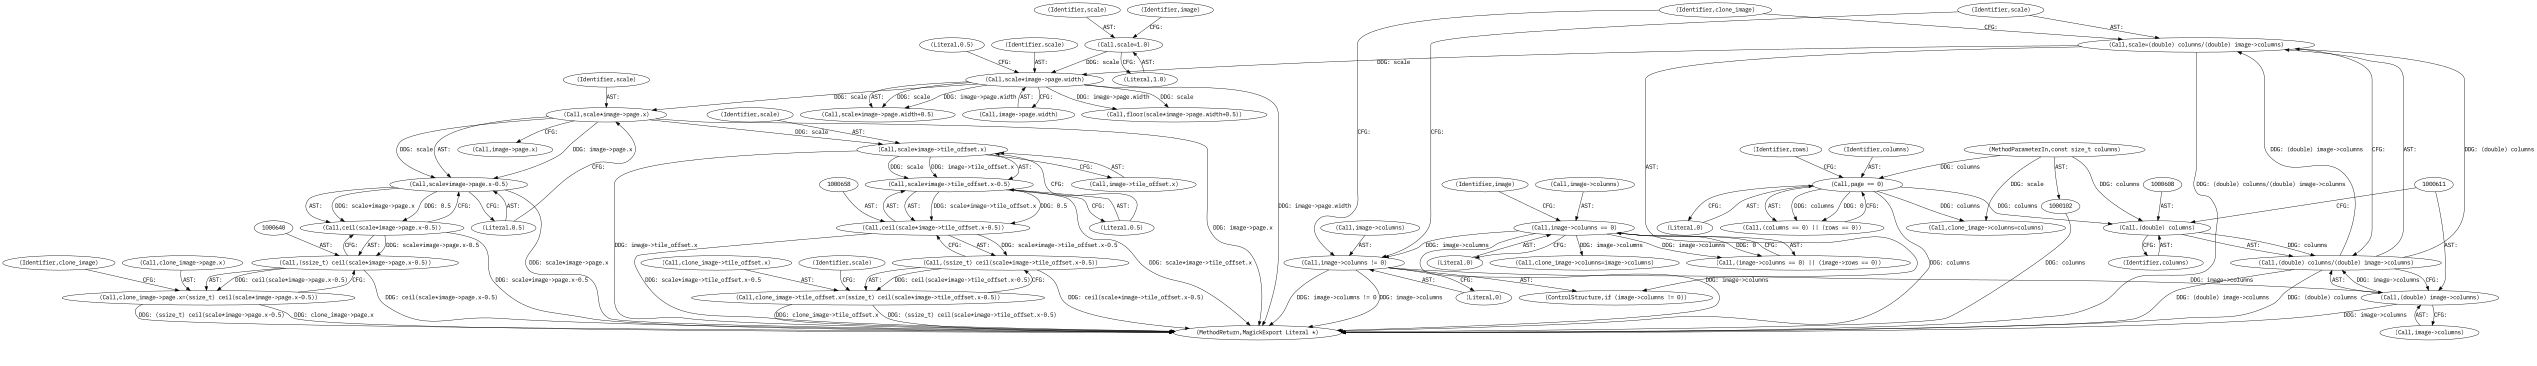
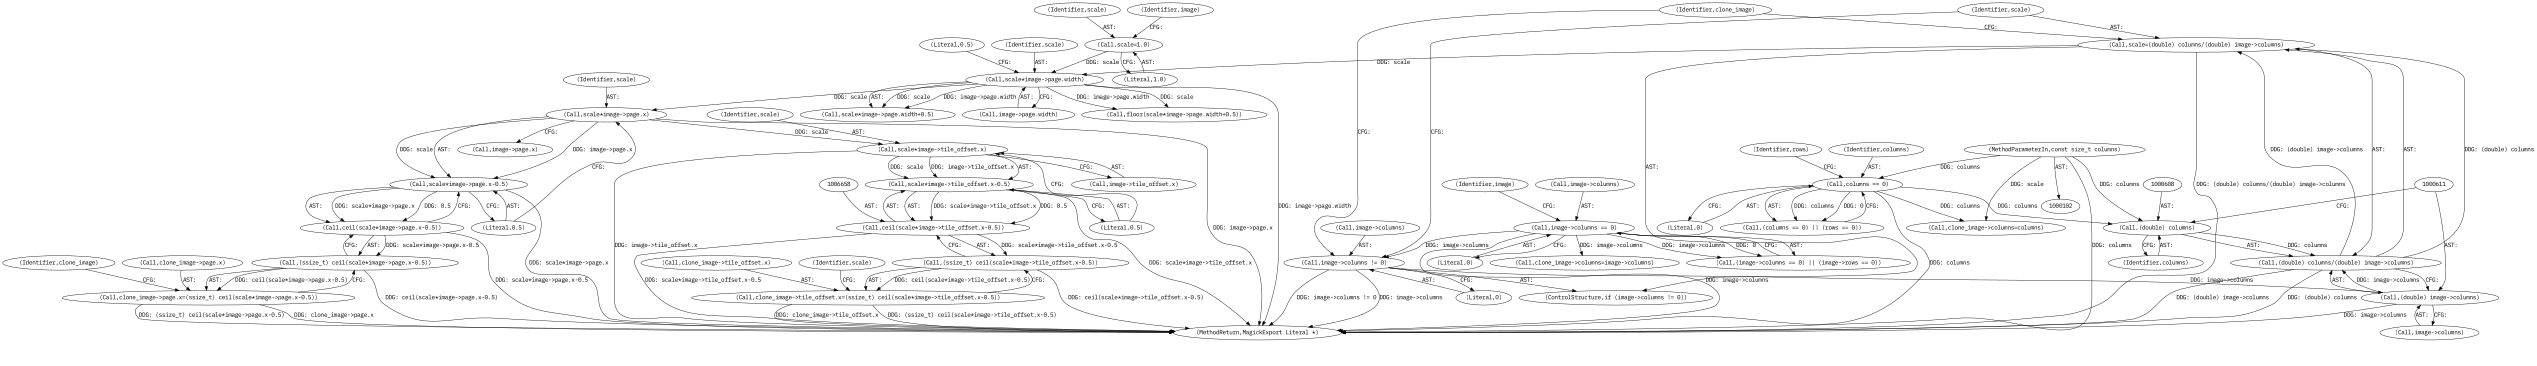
(2381, 150) -> (2381, 150)
(839, 185) -> (839, 185)
(1858, 185) -> (1858, 185)
(274, 228) -> none
(1732, 327) -> (1780, 326)
